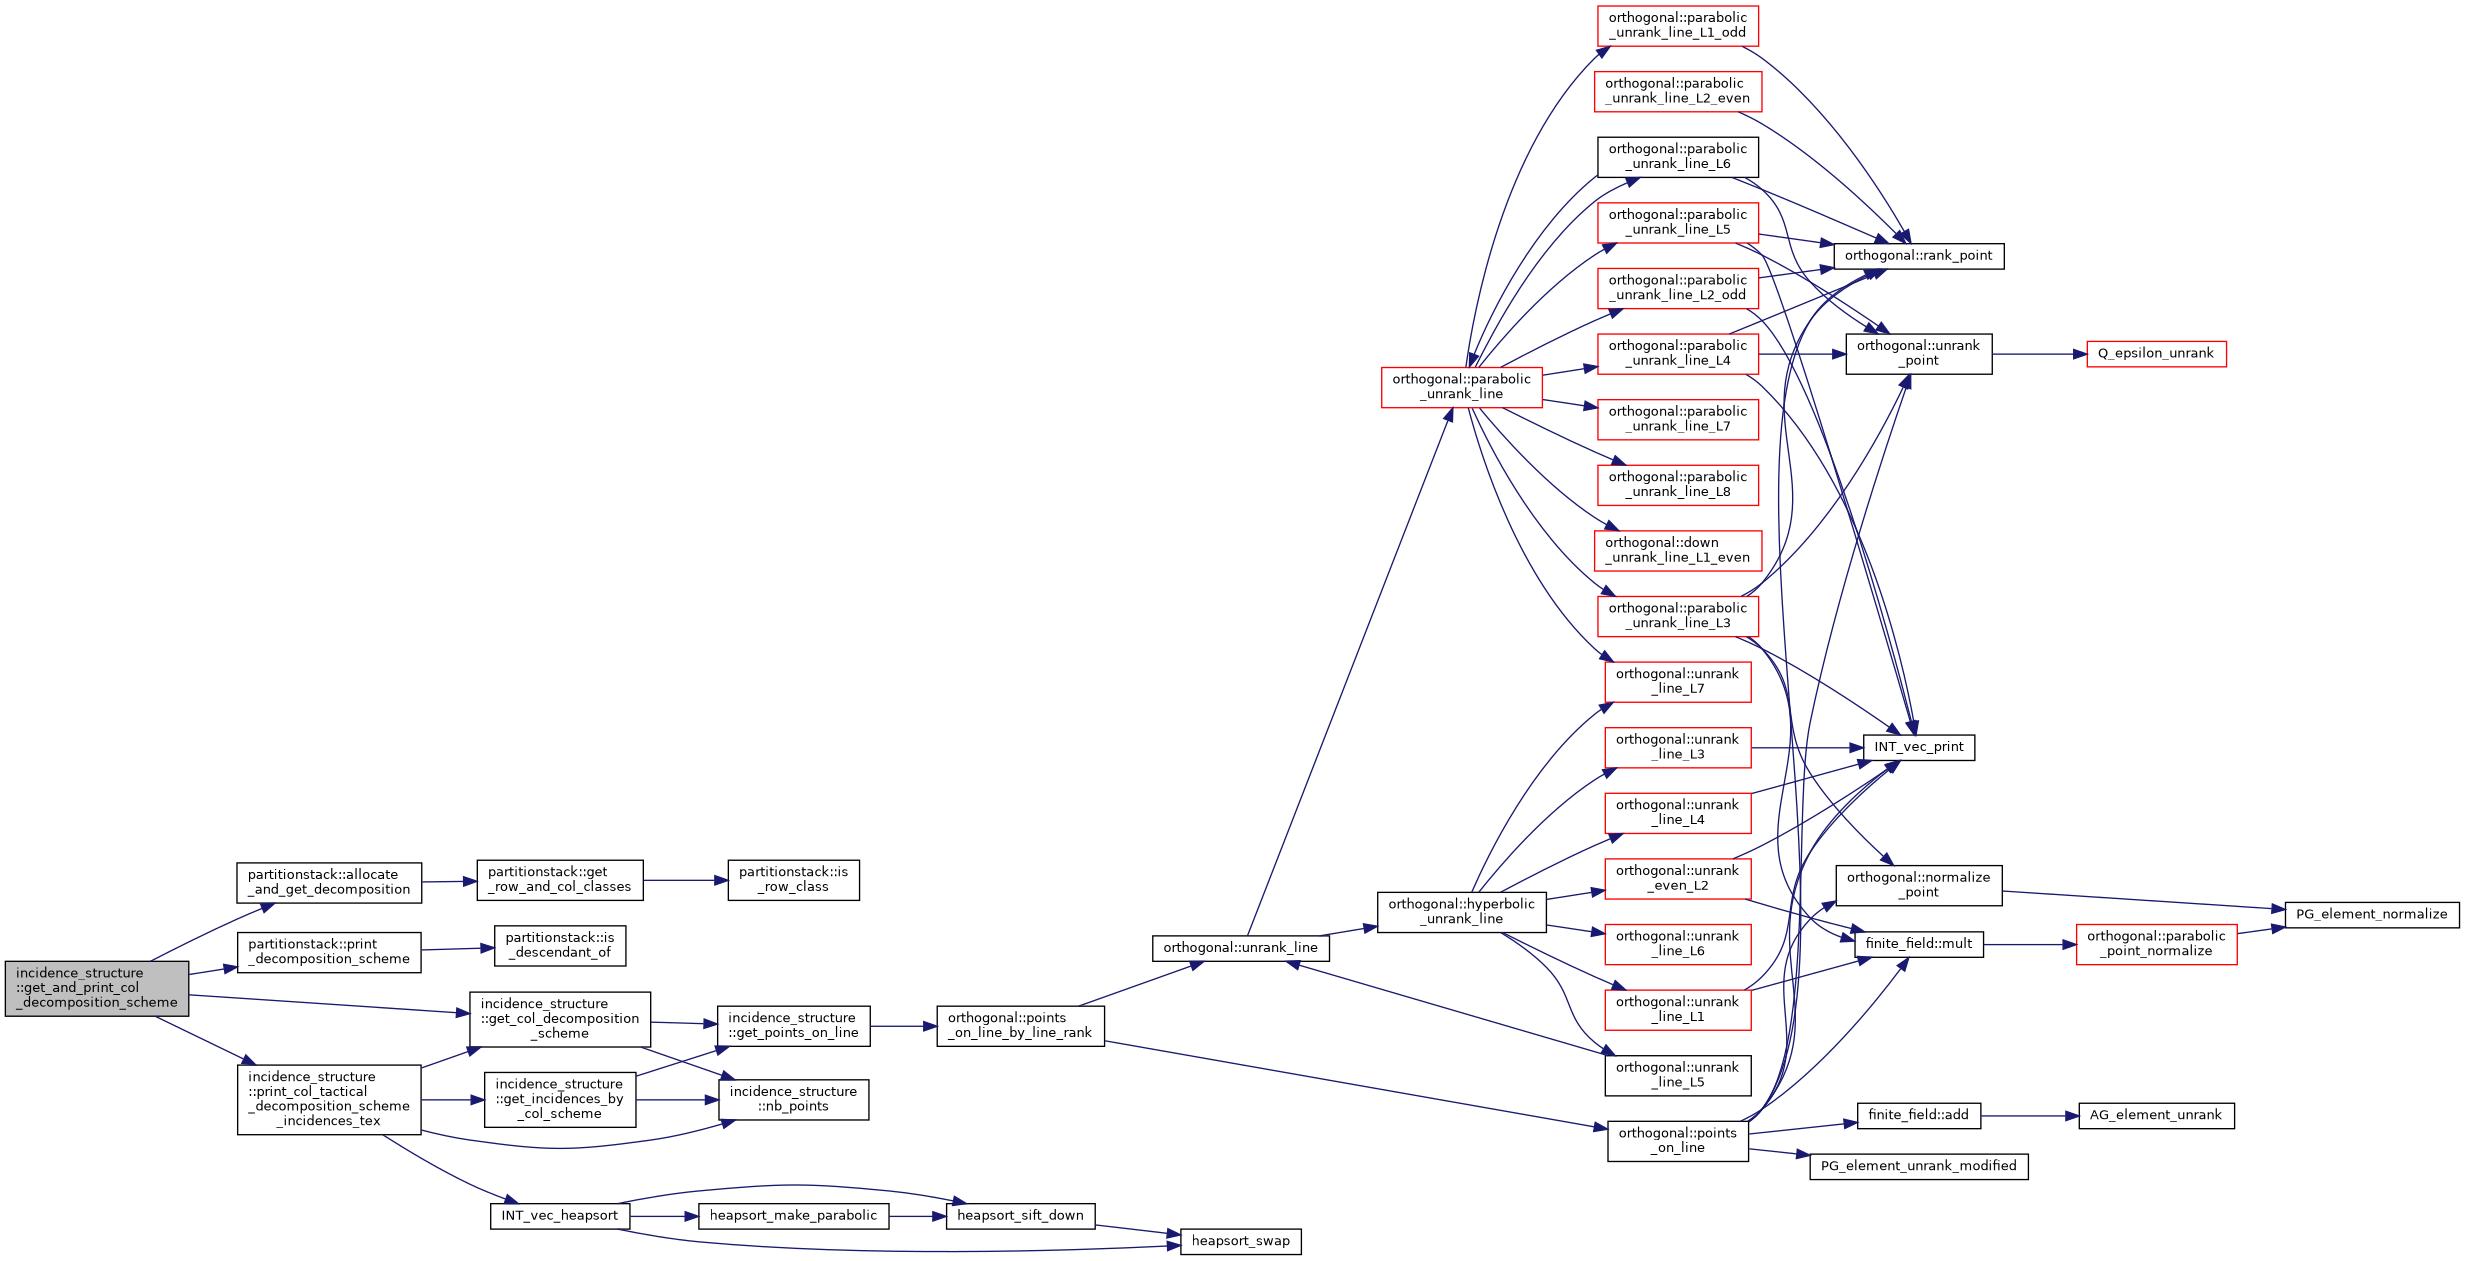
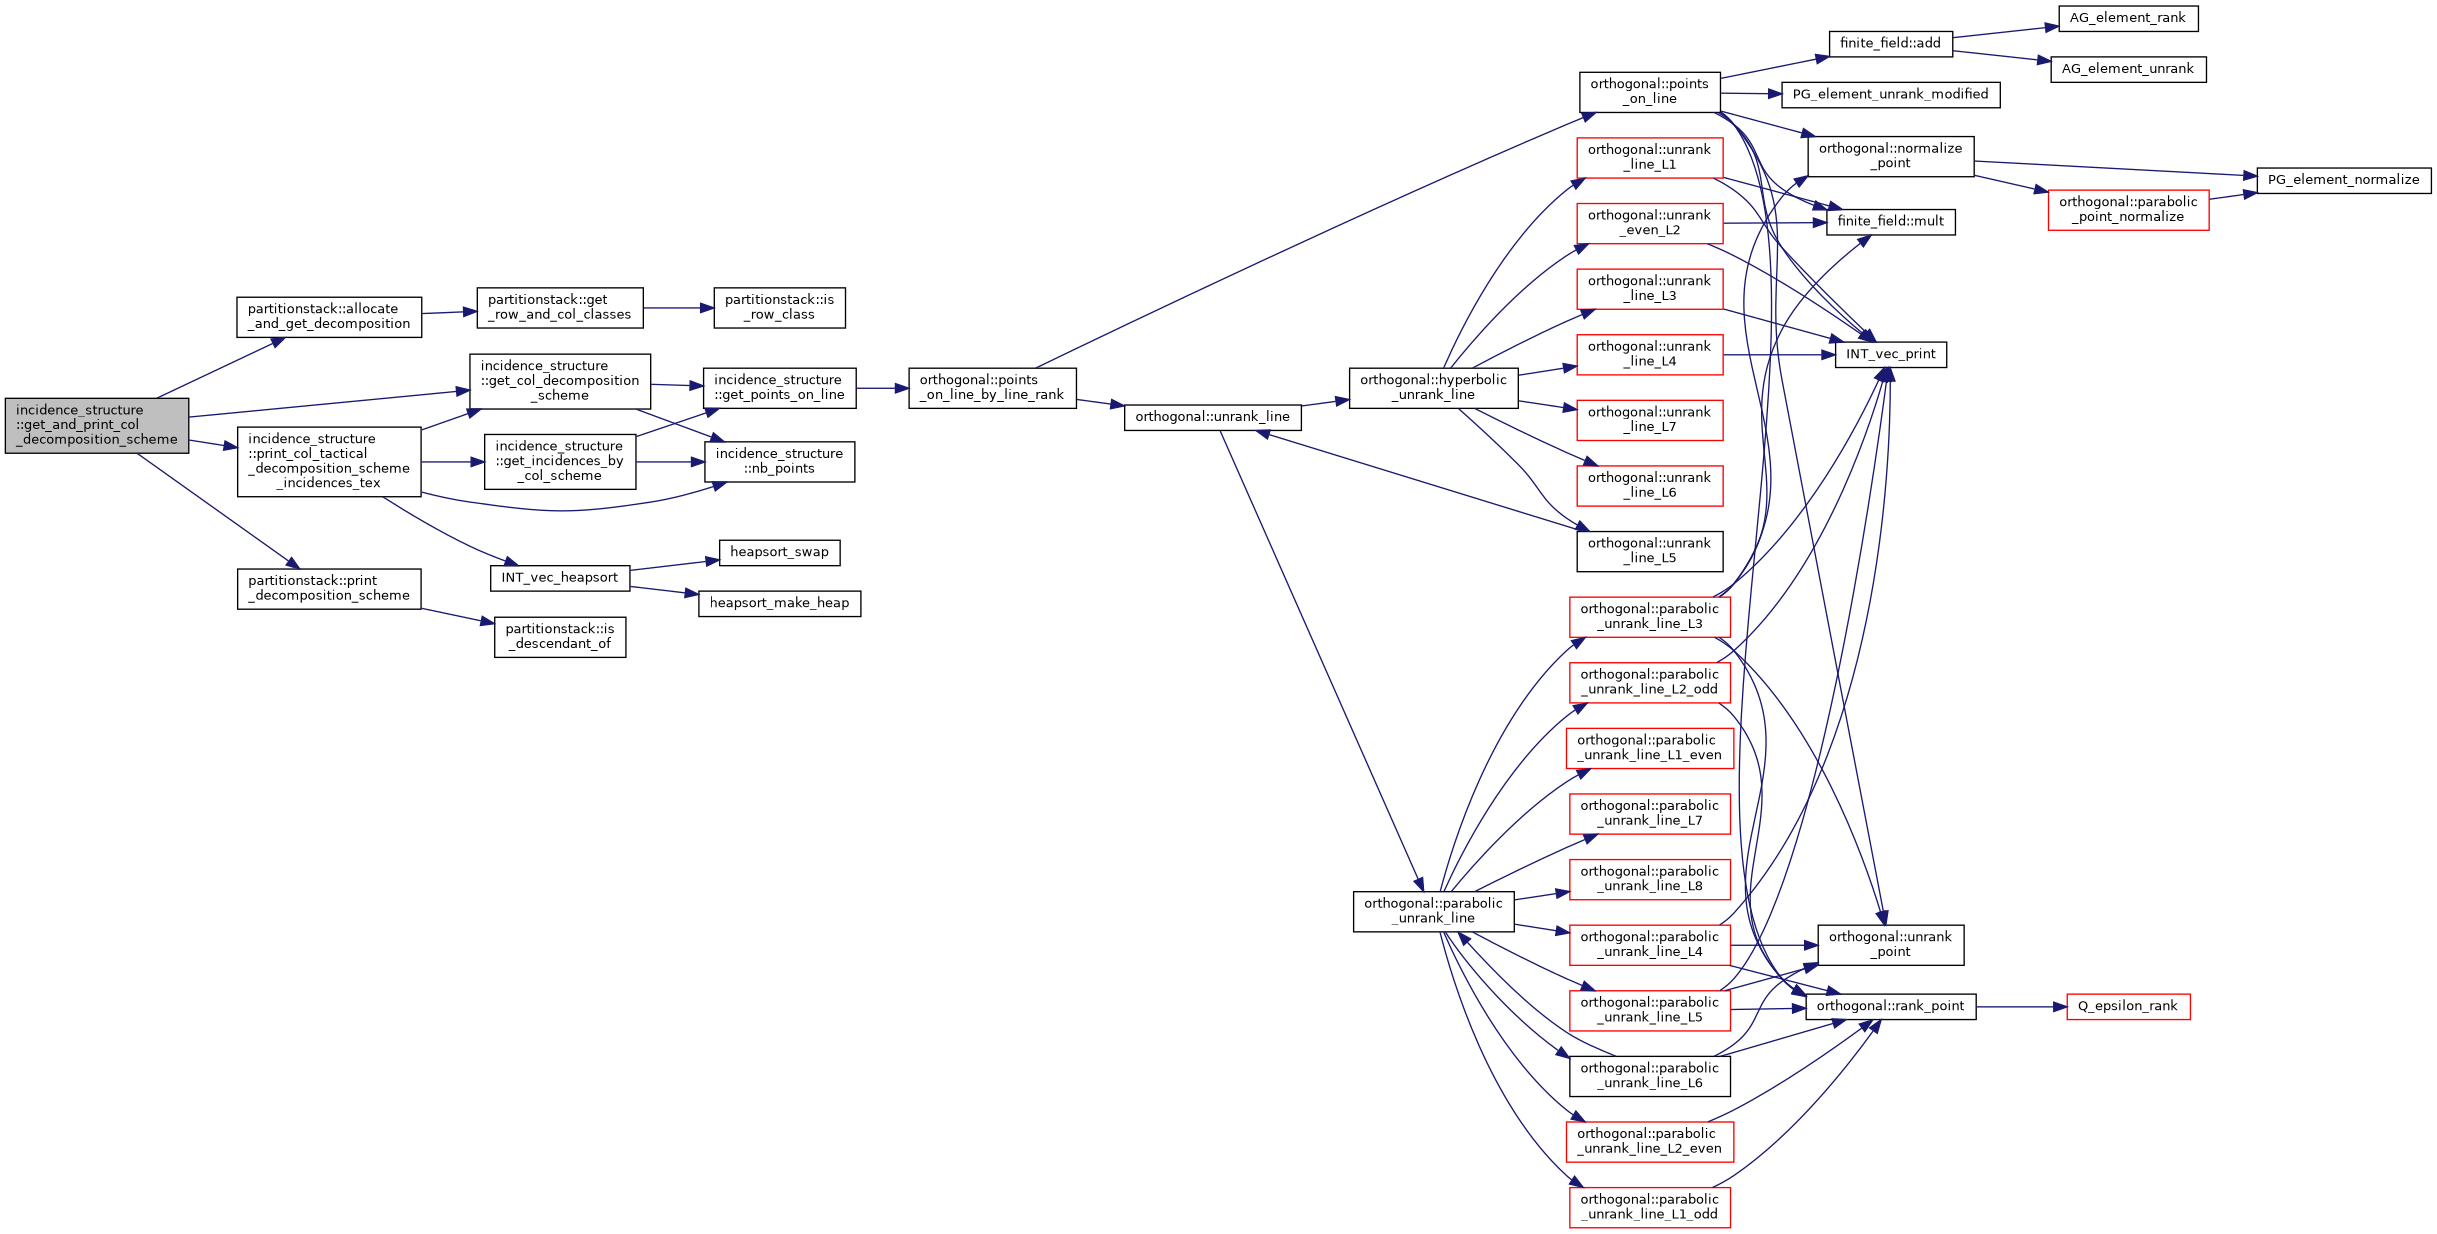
none -> (2129, 19)
(2157, 354) -> none
(1462, 388) -> (1434, 912)
(1518, 541) -> (1498, 1031)
(1678, 551) -> (1650, 748)
(2023, 945) -> (2005, 182)
none -> (2129, 1007)
(794, 1216) -> (780, 604)
(1021, 1216) -> none
